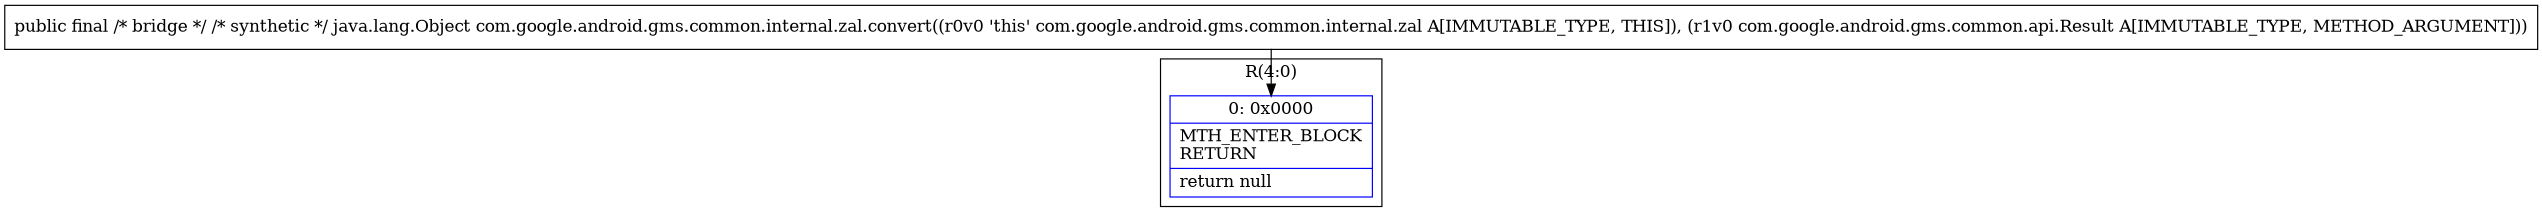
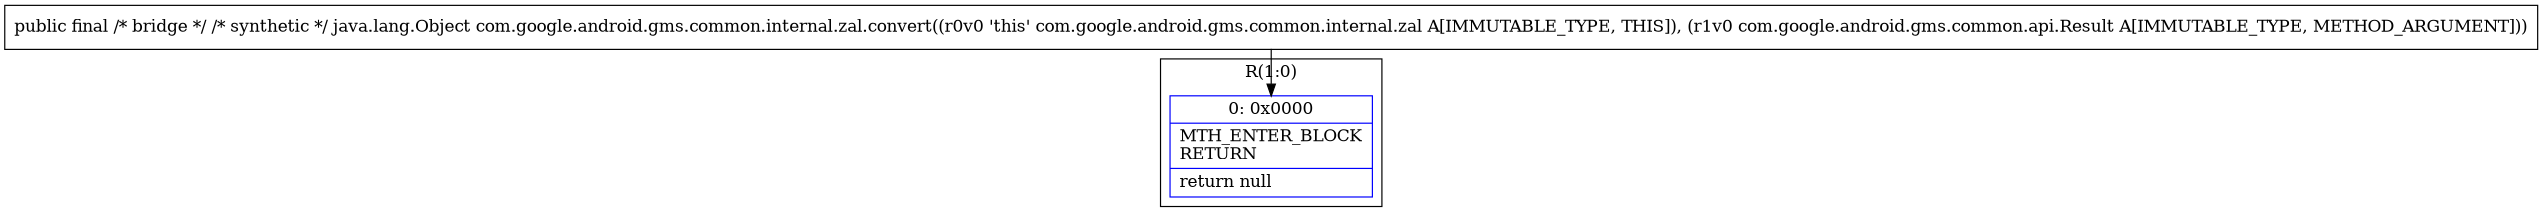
(1271, 73) -> (1271, 73)
